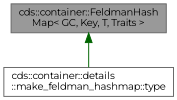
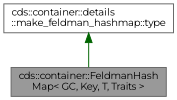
(89, 55) -> (89, 55)
